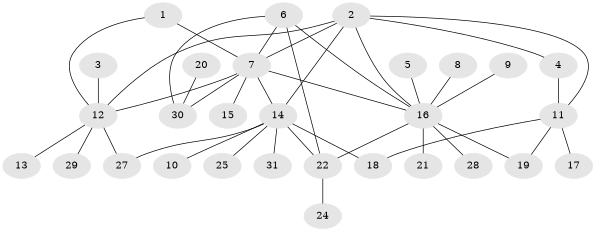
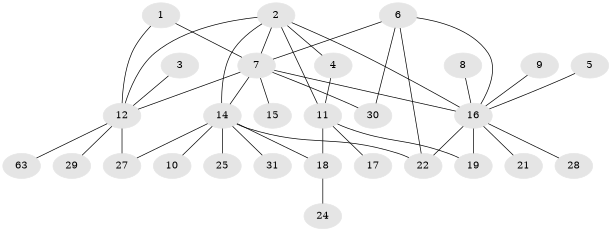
(201, 66) -> none
(22, 166) -> (22, 166)
(323, 191) -> (323, 191)
